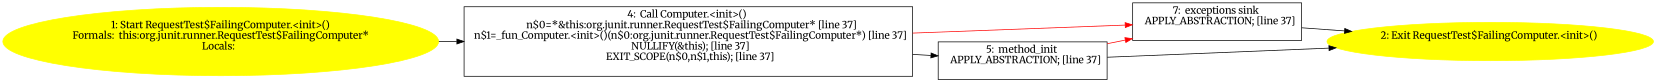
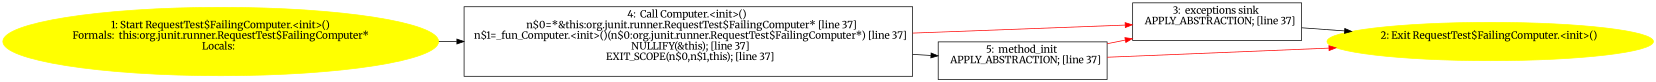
(1217, 22) -> (1217, 22)
(1218, 53) -> (1218, 53)
